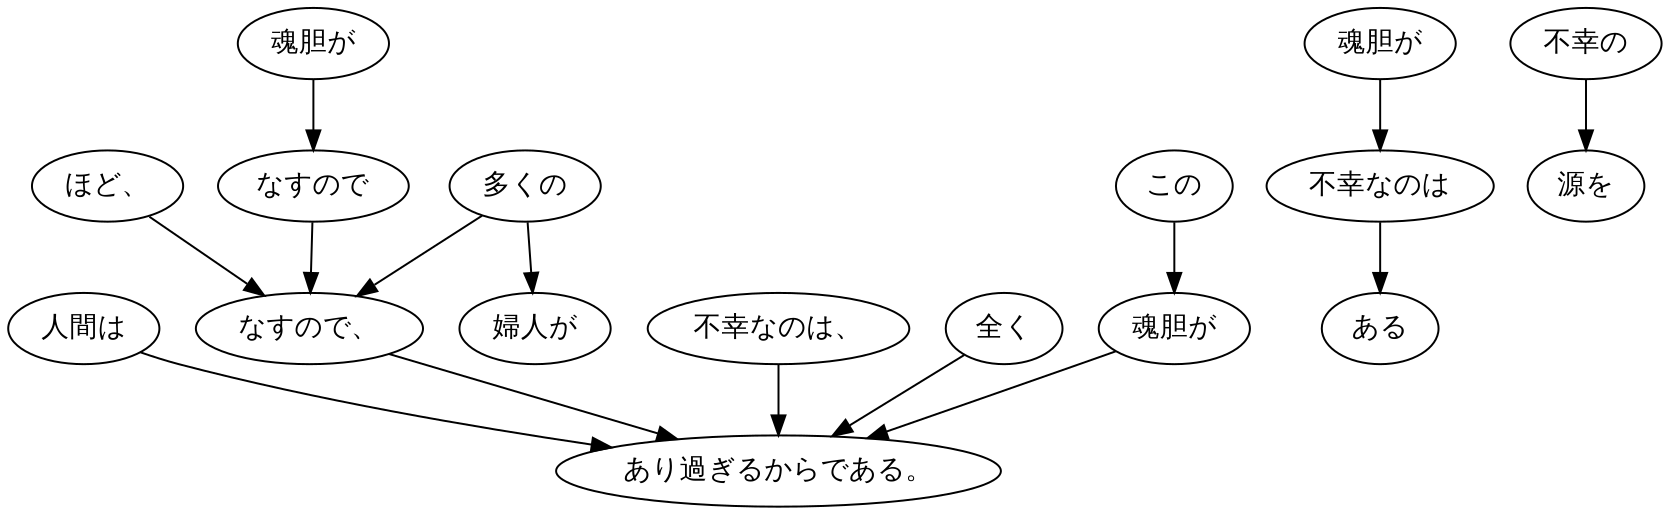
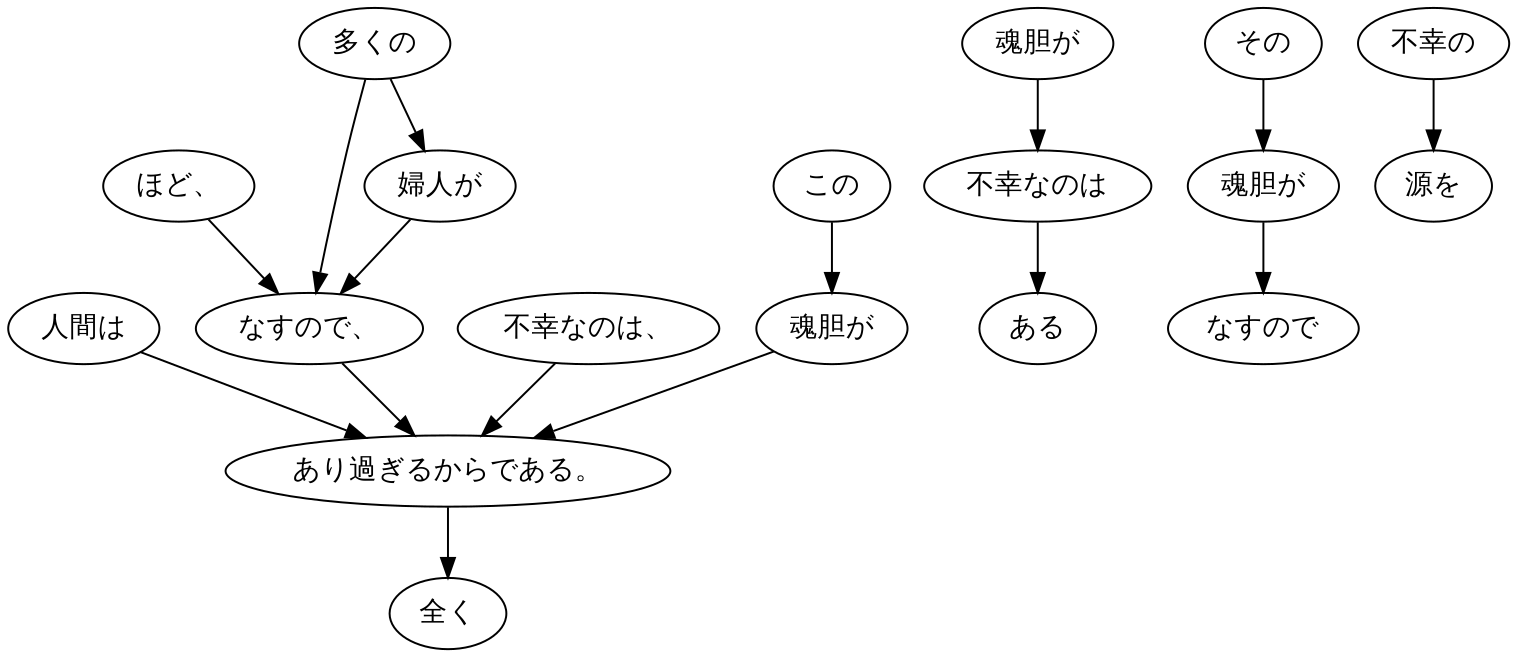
none -> (1263, 44)
(312, 248) -> (382, 249)
(907, 390) -> (448, 533)
